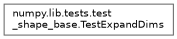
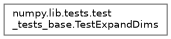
(89, 20) -> (86, 20)
